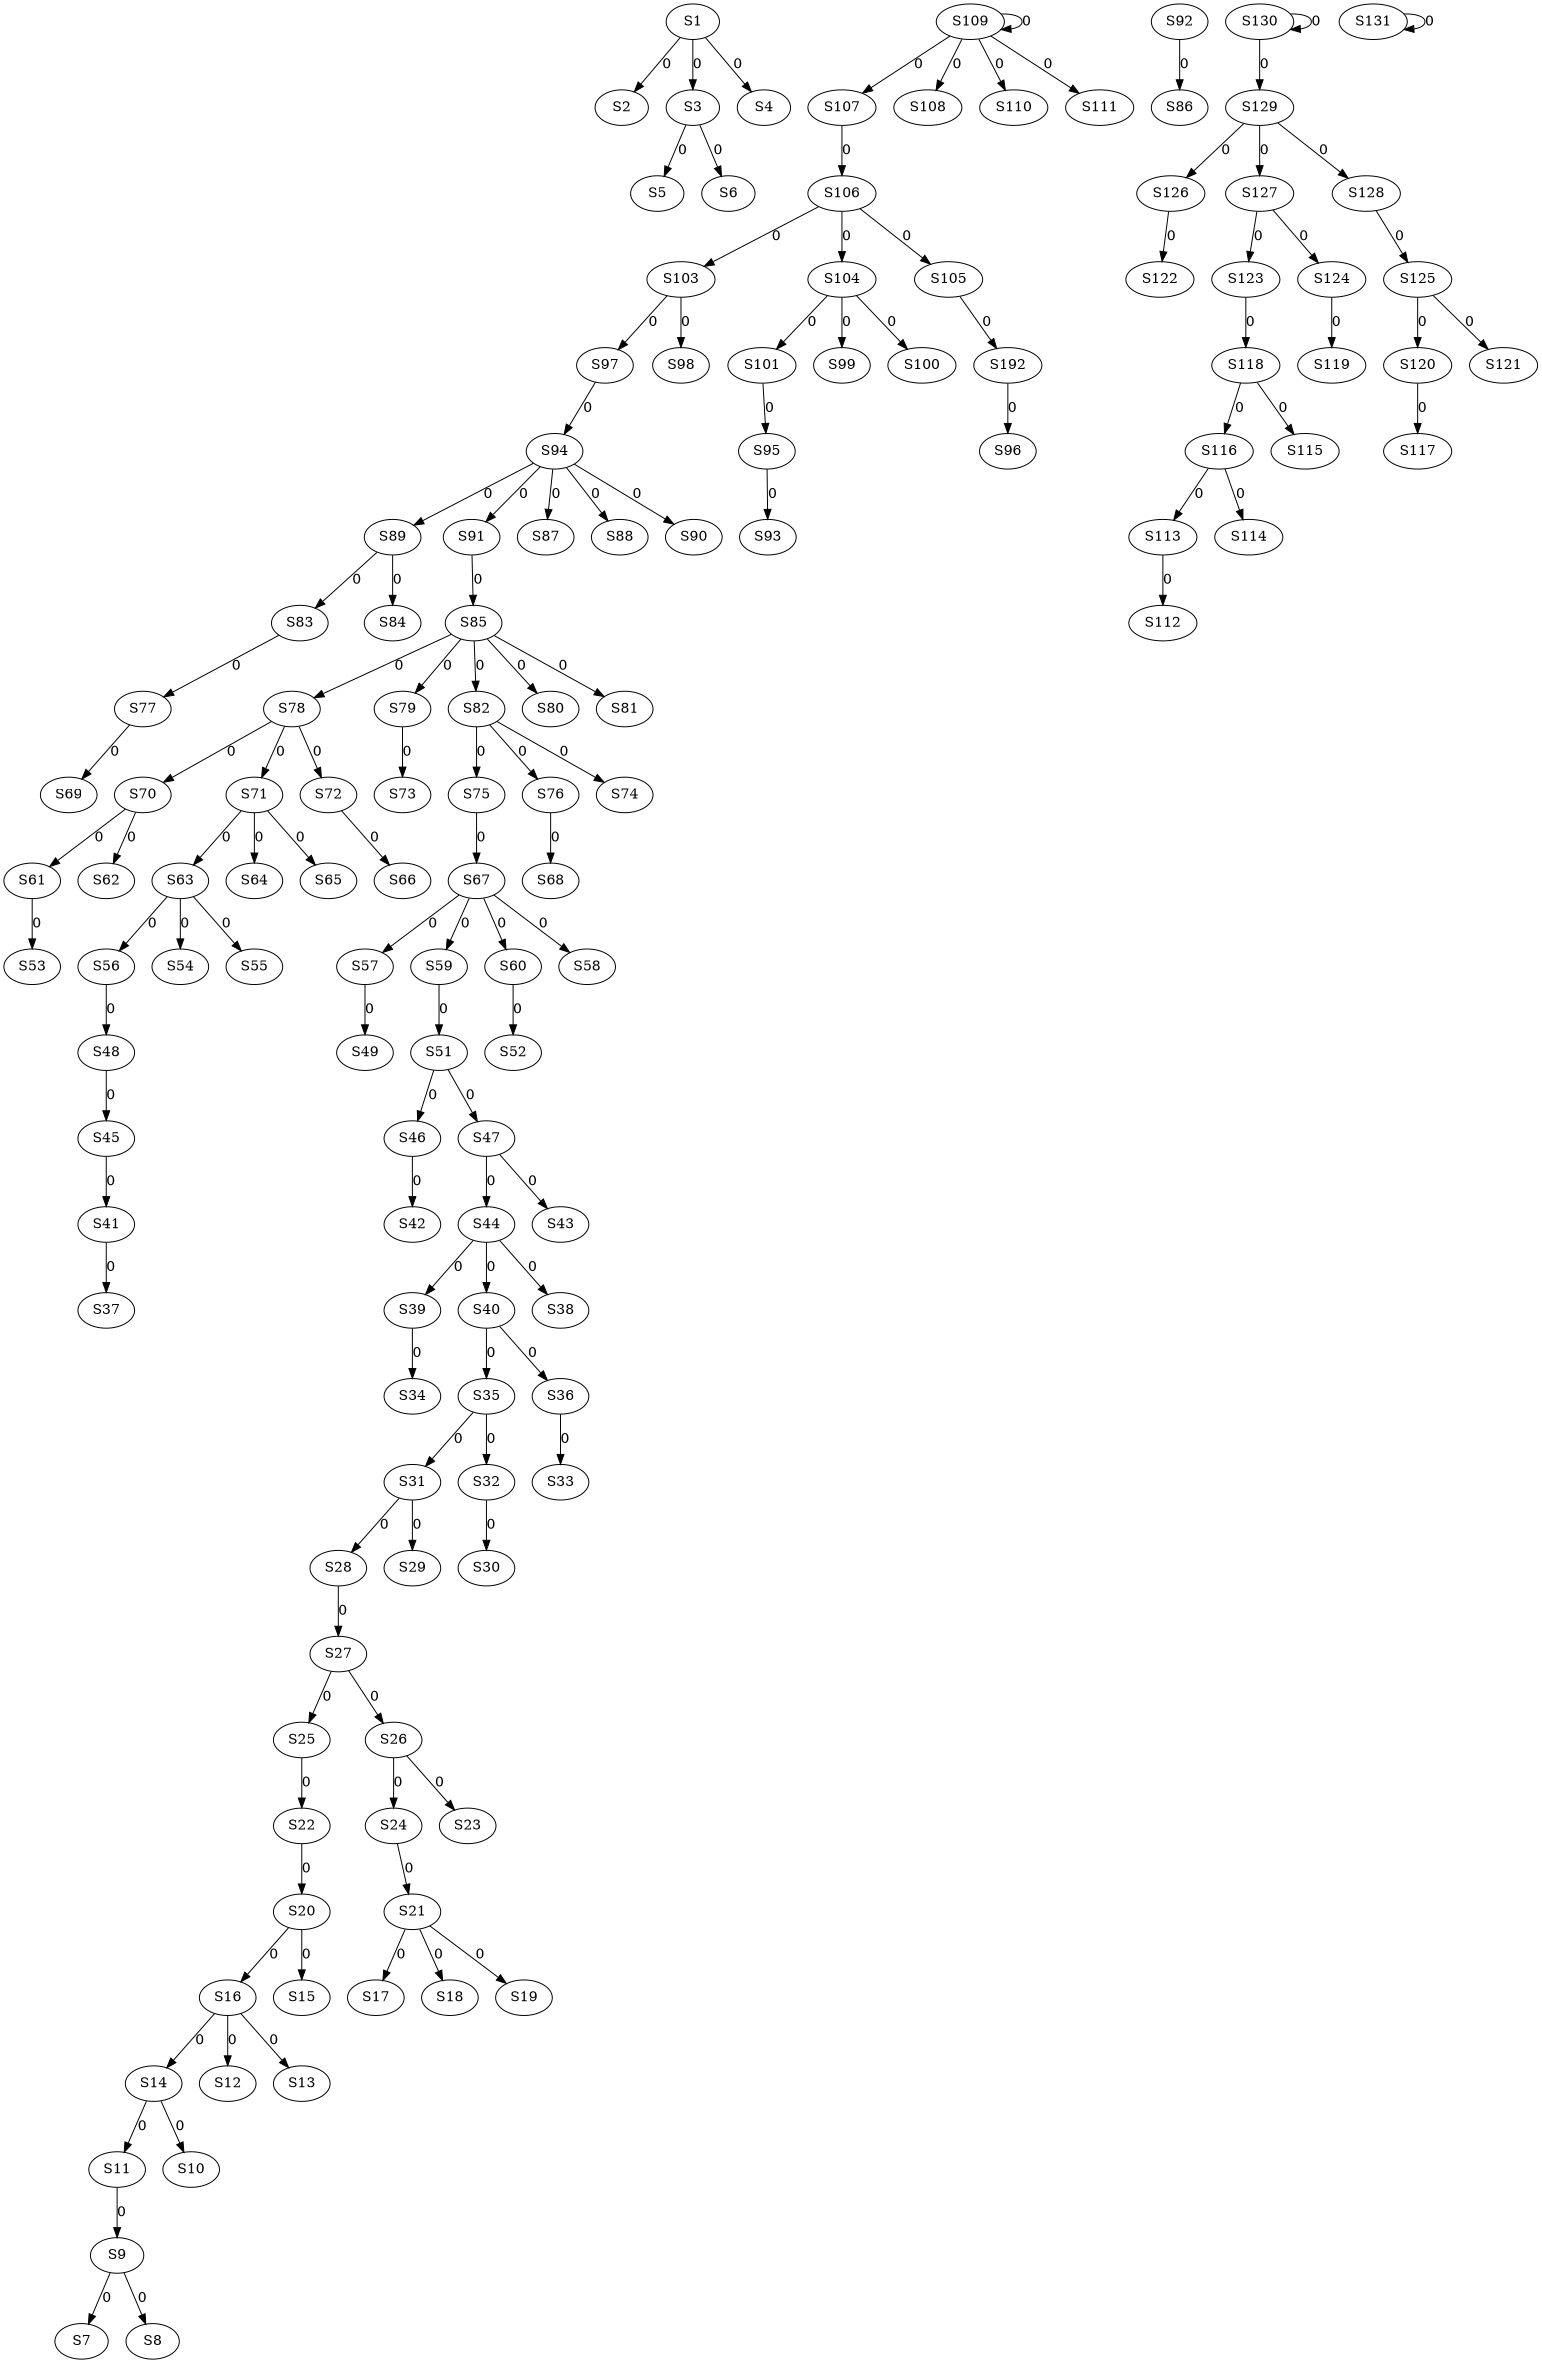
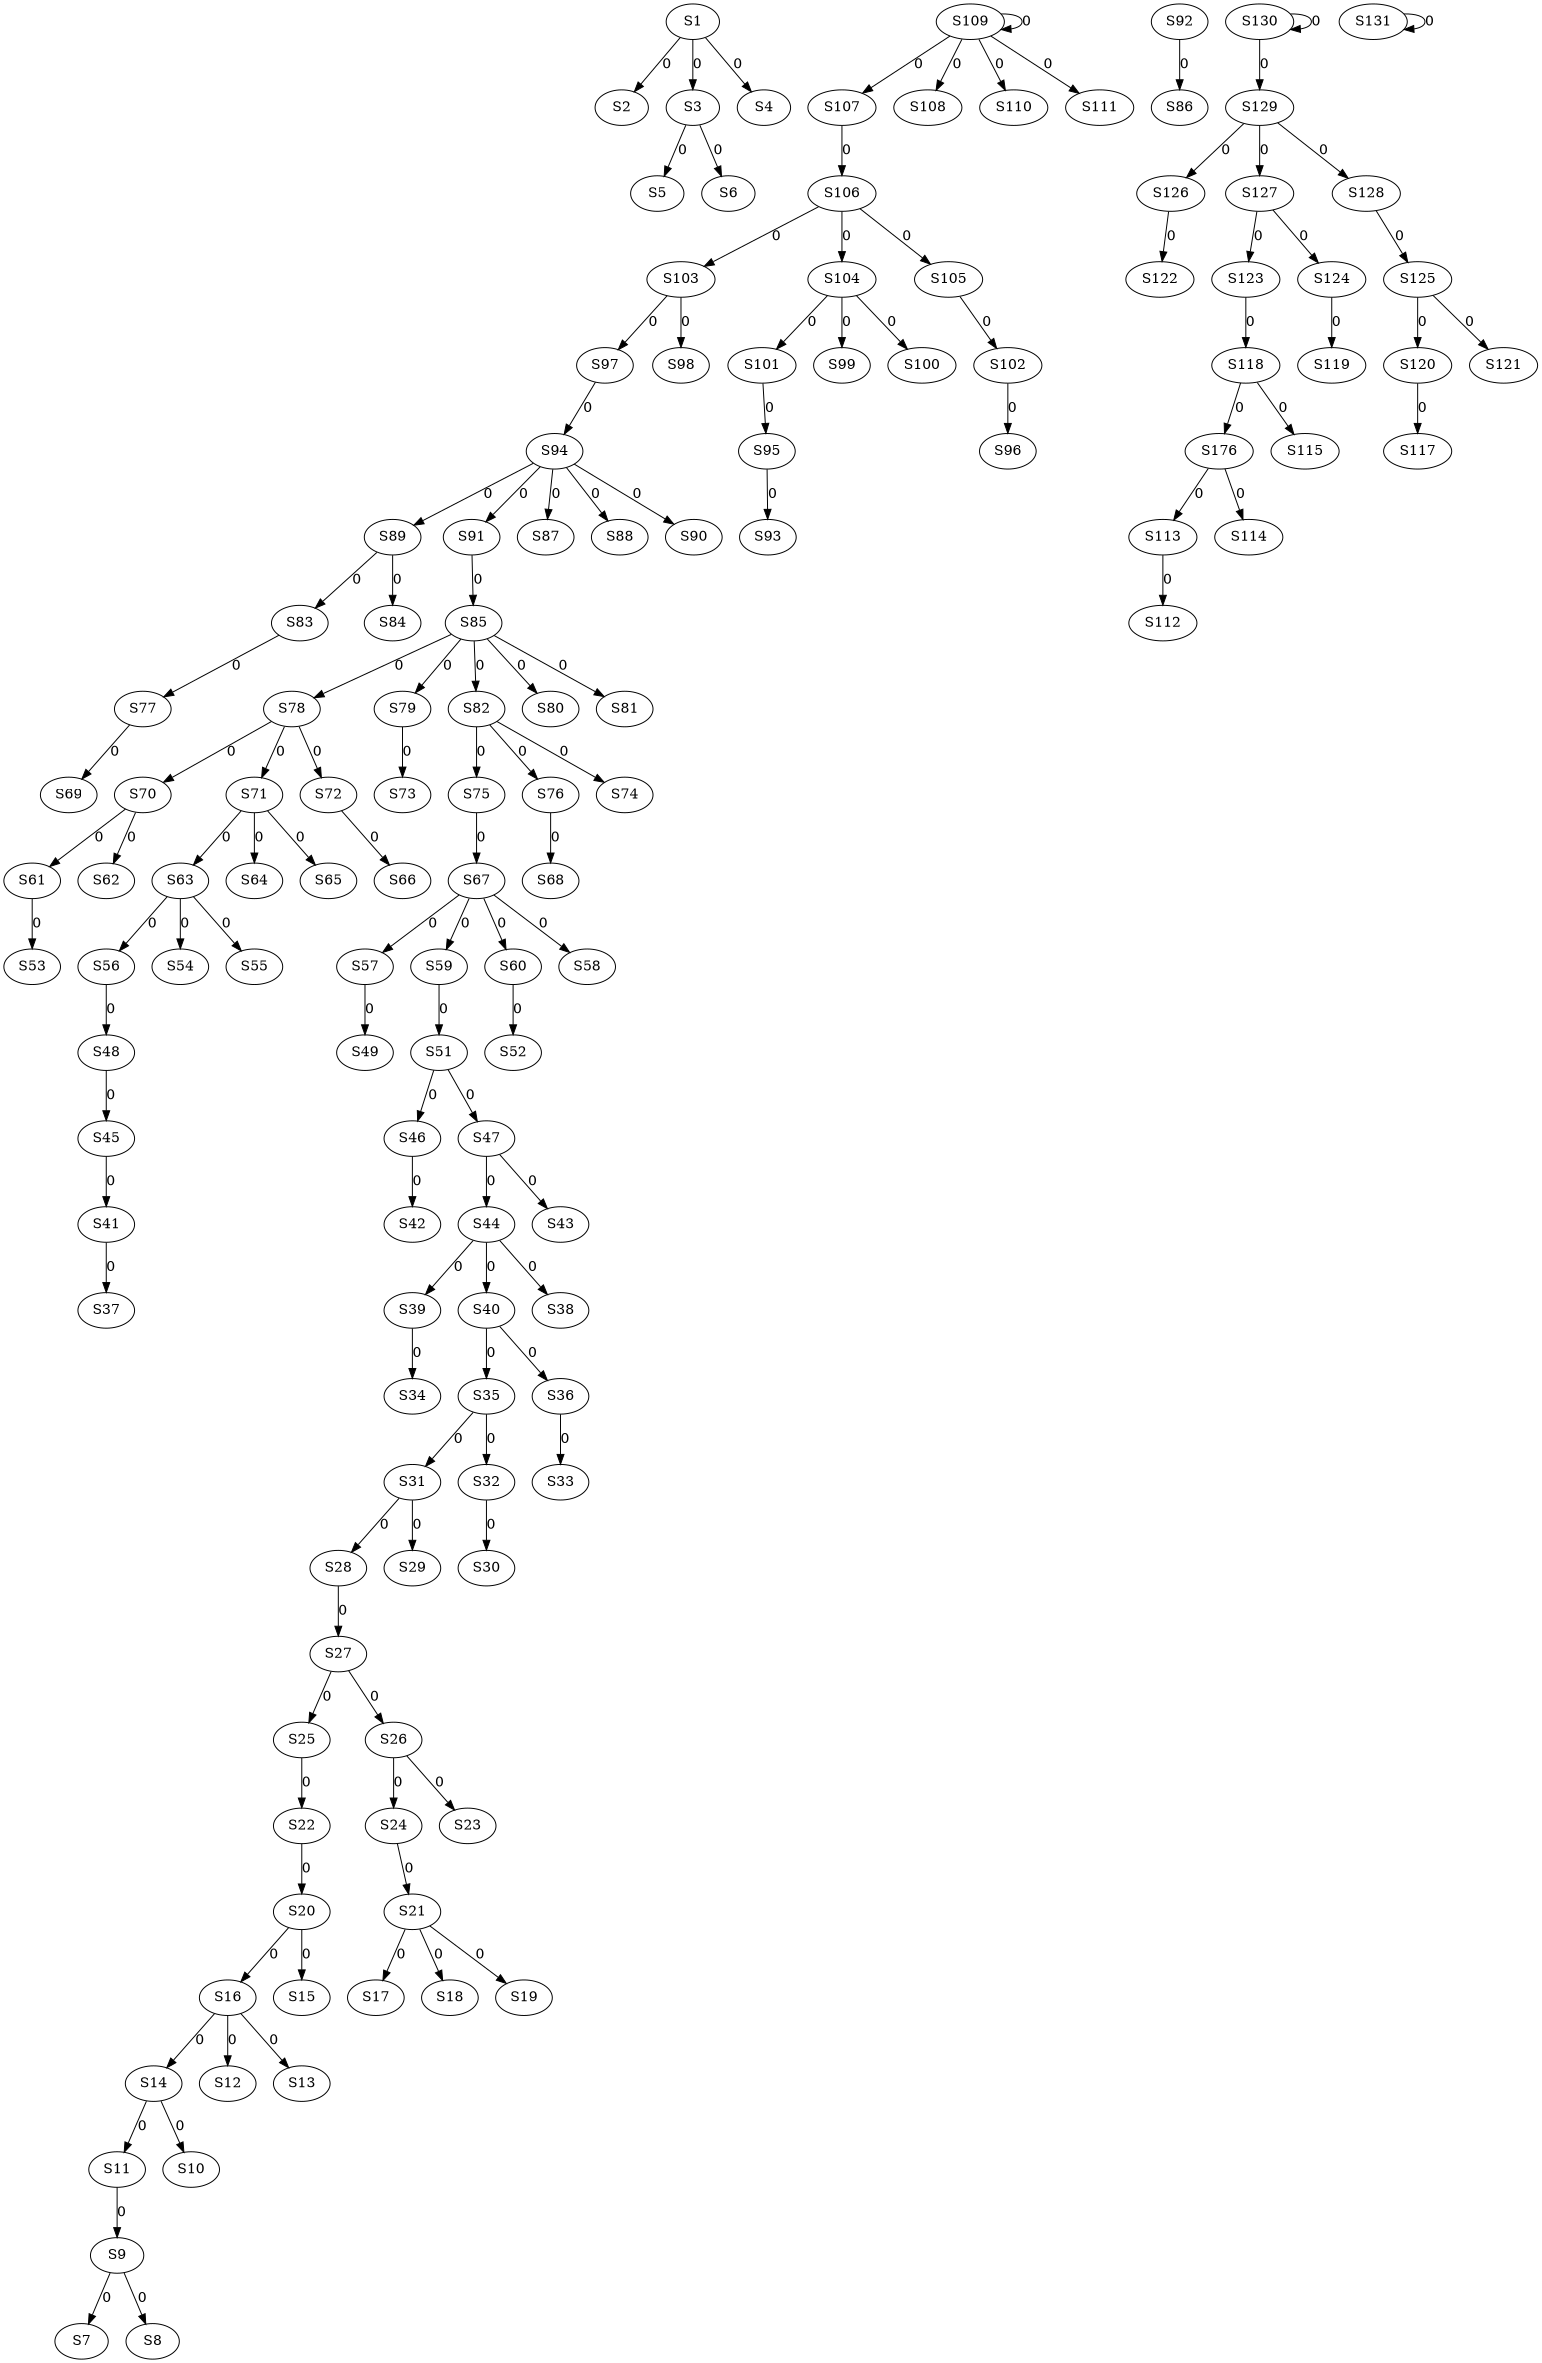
(1008, 365) -> (1008, 365)
(1219, 451) -> (1219, 451)
